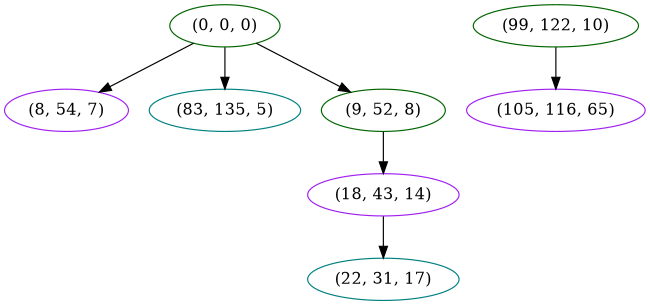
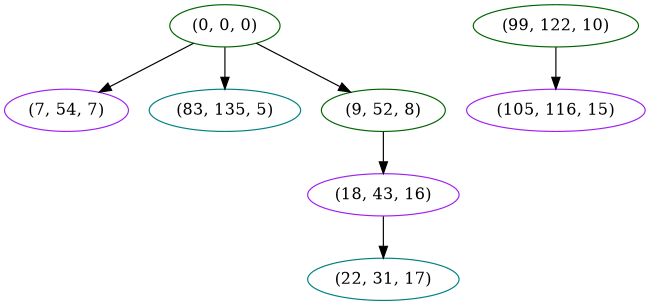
(66, 110) -> (66, 110)
(556, 110) -> (556, 110)
(383, 195) -> (383, 195)
